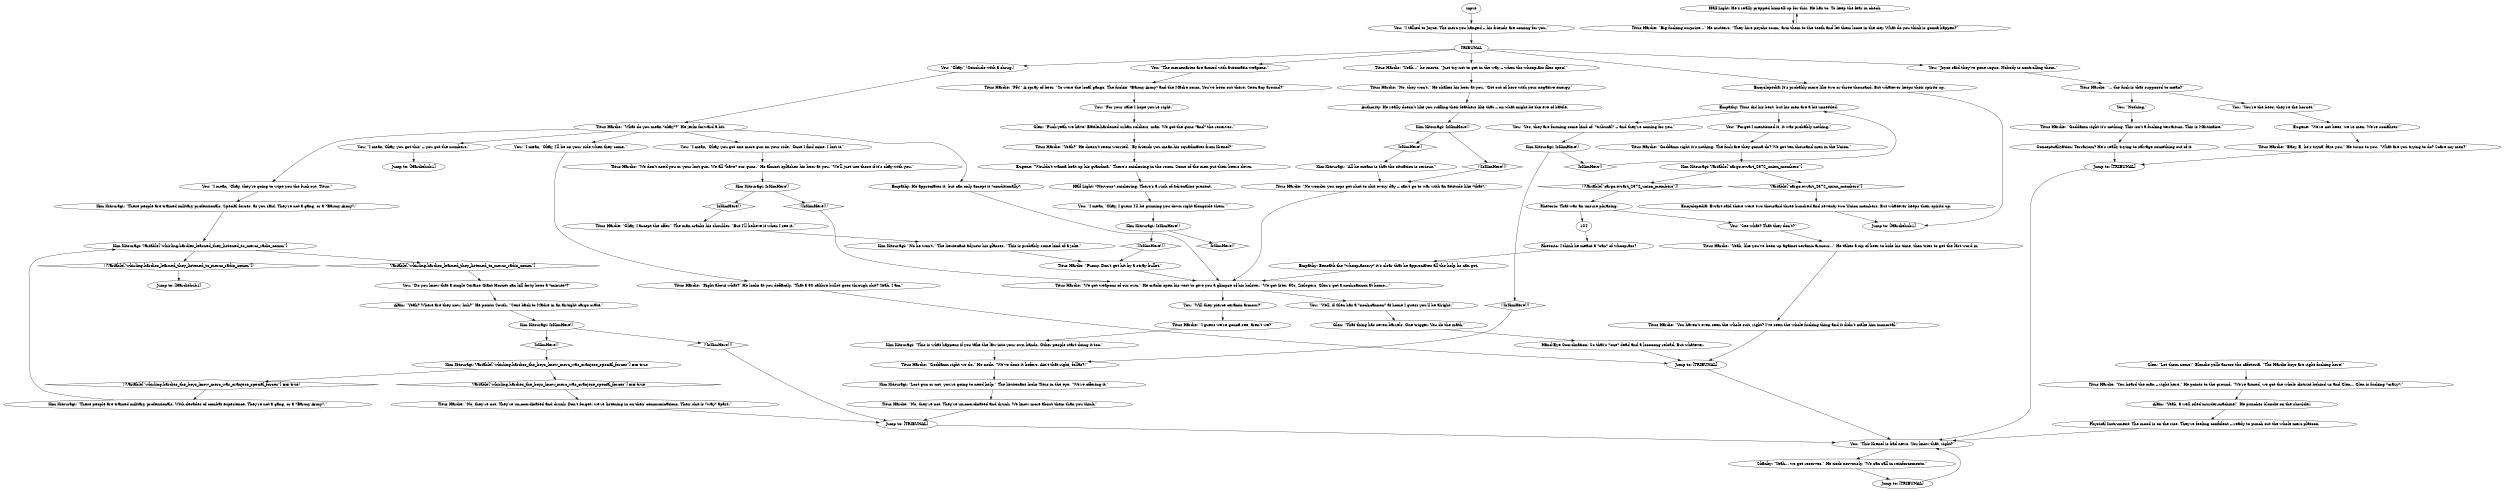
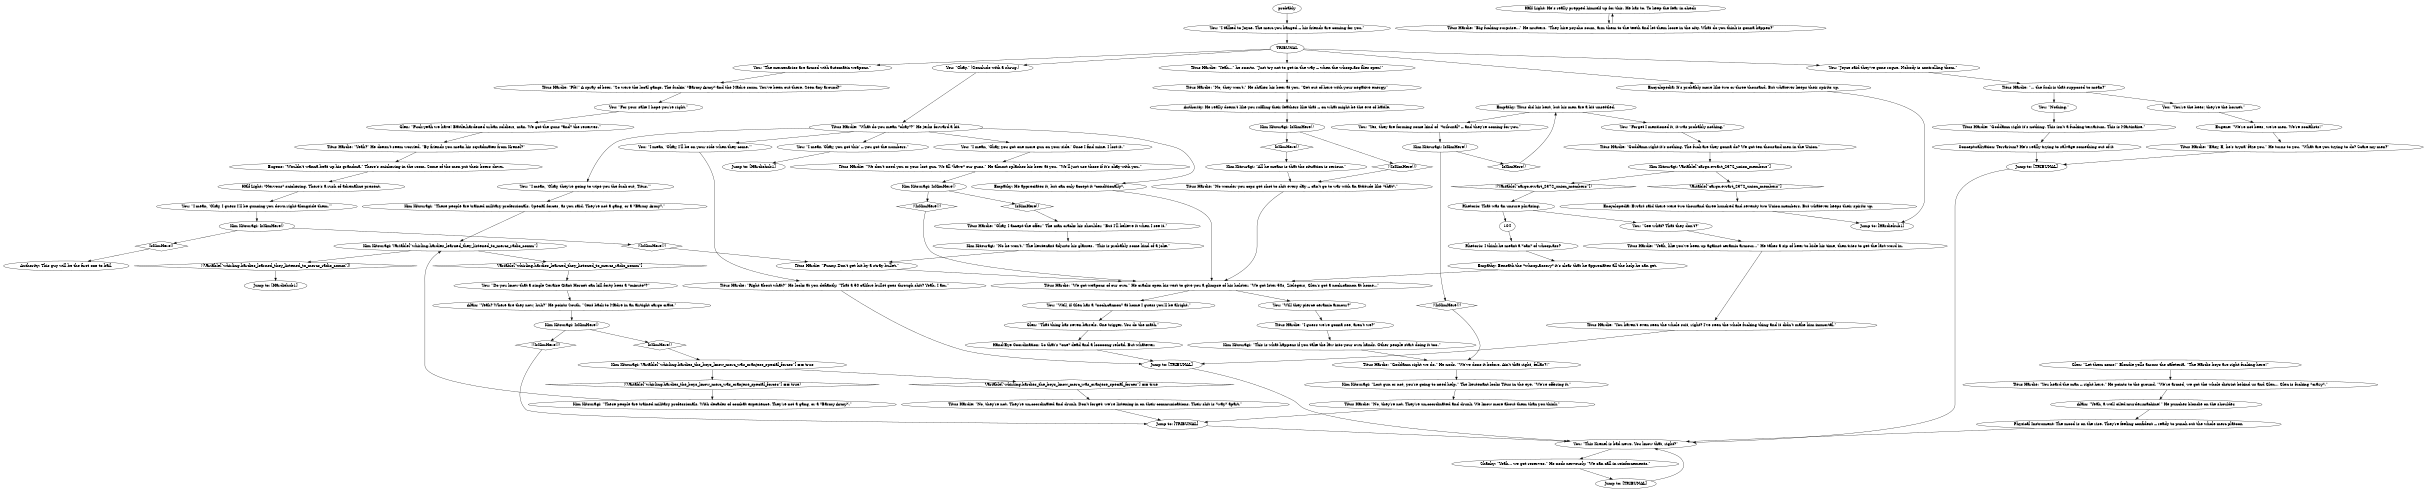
(1471, 9) -> (1287, 9)
none -> (66, 266)
